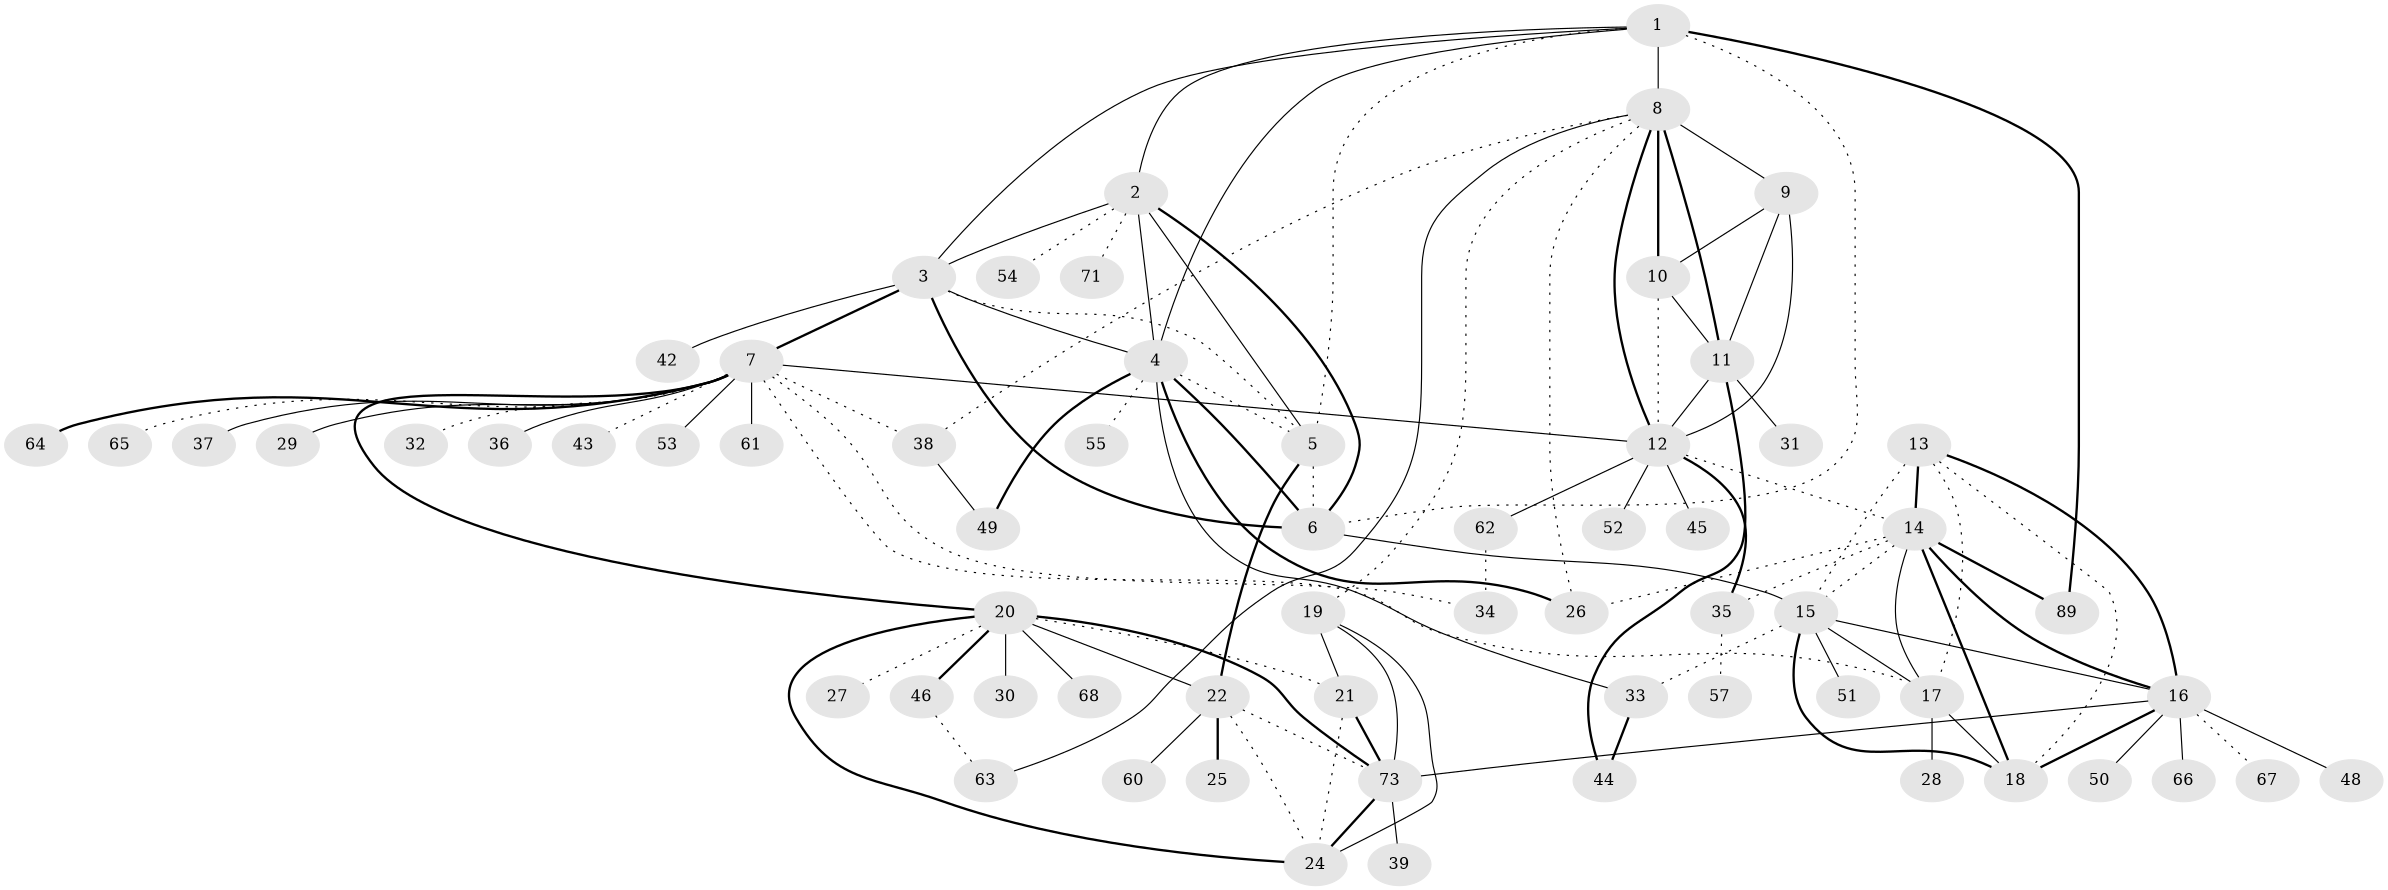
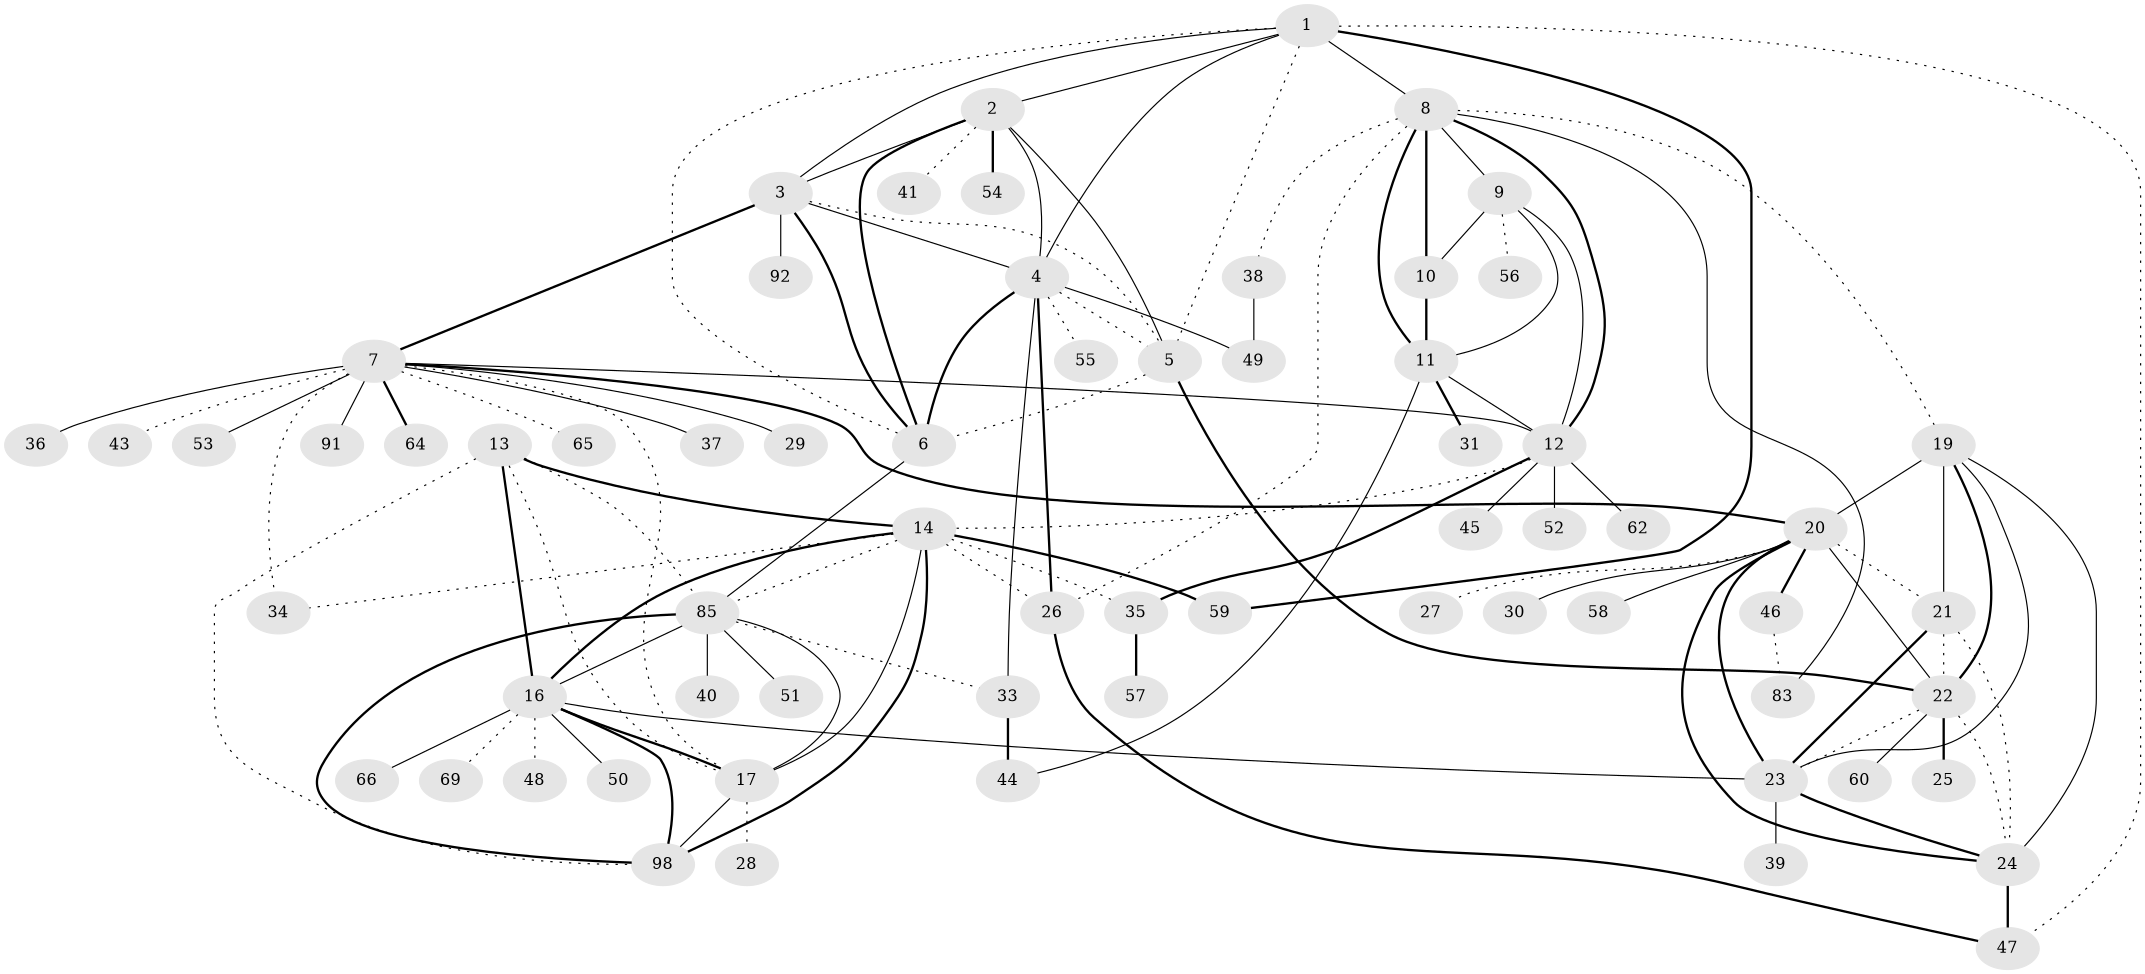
(1072, 235) -> (993, 152)
(1092, 277) -> (909, 193)
none -> (1510, 277)
(1690, 319) -> (1426, 319)
(668, 361) -> (781, 277)
(1658, 361) -> none
(838, 403) -> none
(1757, 403) -> (1448, 403)
(1051, 428) -> (1164, 322)
(416, 445) -> none
(752, 445) -> (332, 445)
none -> (1879, 487)
(1486, 571) -> (601, 571)
none -> (1990, 573)
(1677, 595) -> (1277, 628)
(1806, 613) -> (707, 613)
(2067, 613) -> (1220, 613)
none -> (1944, 655)
(1721, 663) -> (1136, 655)
none -> (707, 697)
(1090, 697) -> (1599, 613)
none -> (641, 739)
(1932, 739) -> (747, 815)
(2265, 739) -> (535, 739)
(986, 781) -> (1783, 697)
(1390, 781) -> (1776, 781)
(2016, 781) -> (663, 865)
(2268, 781) -> (451, 781)
none -> (2008, 949)
